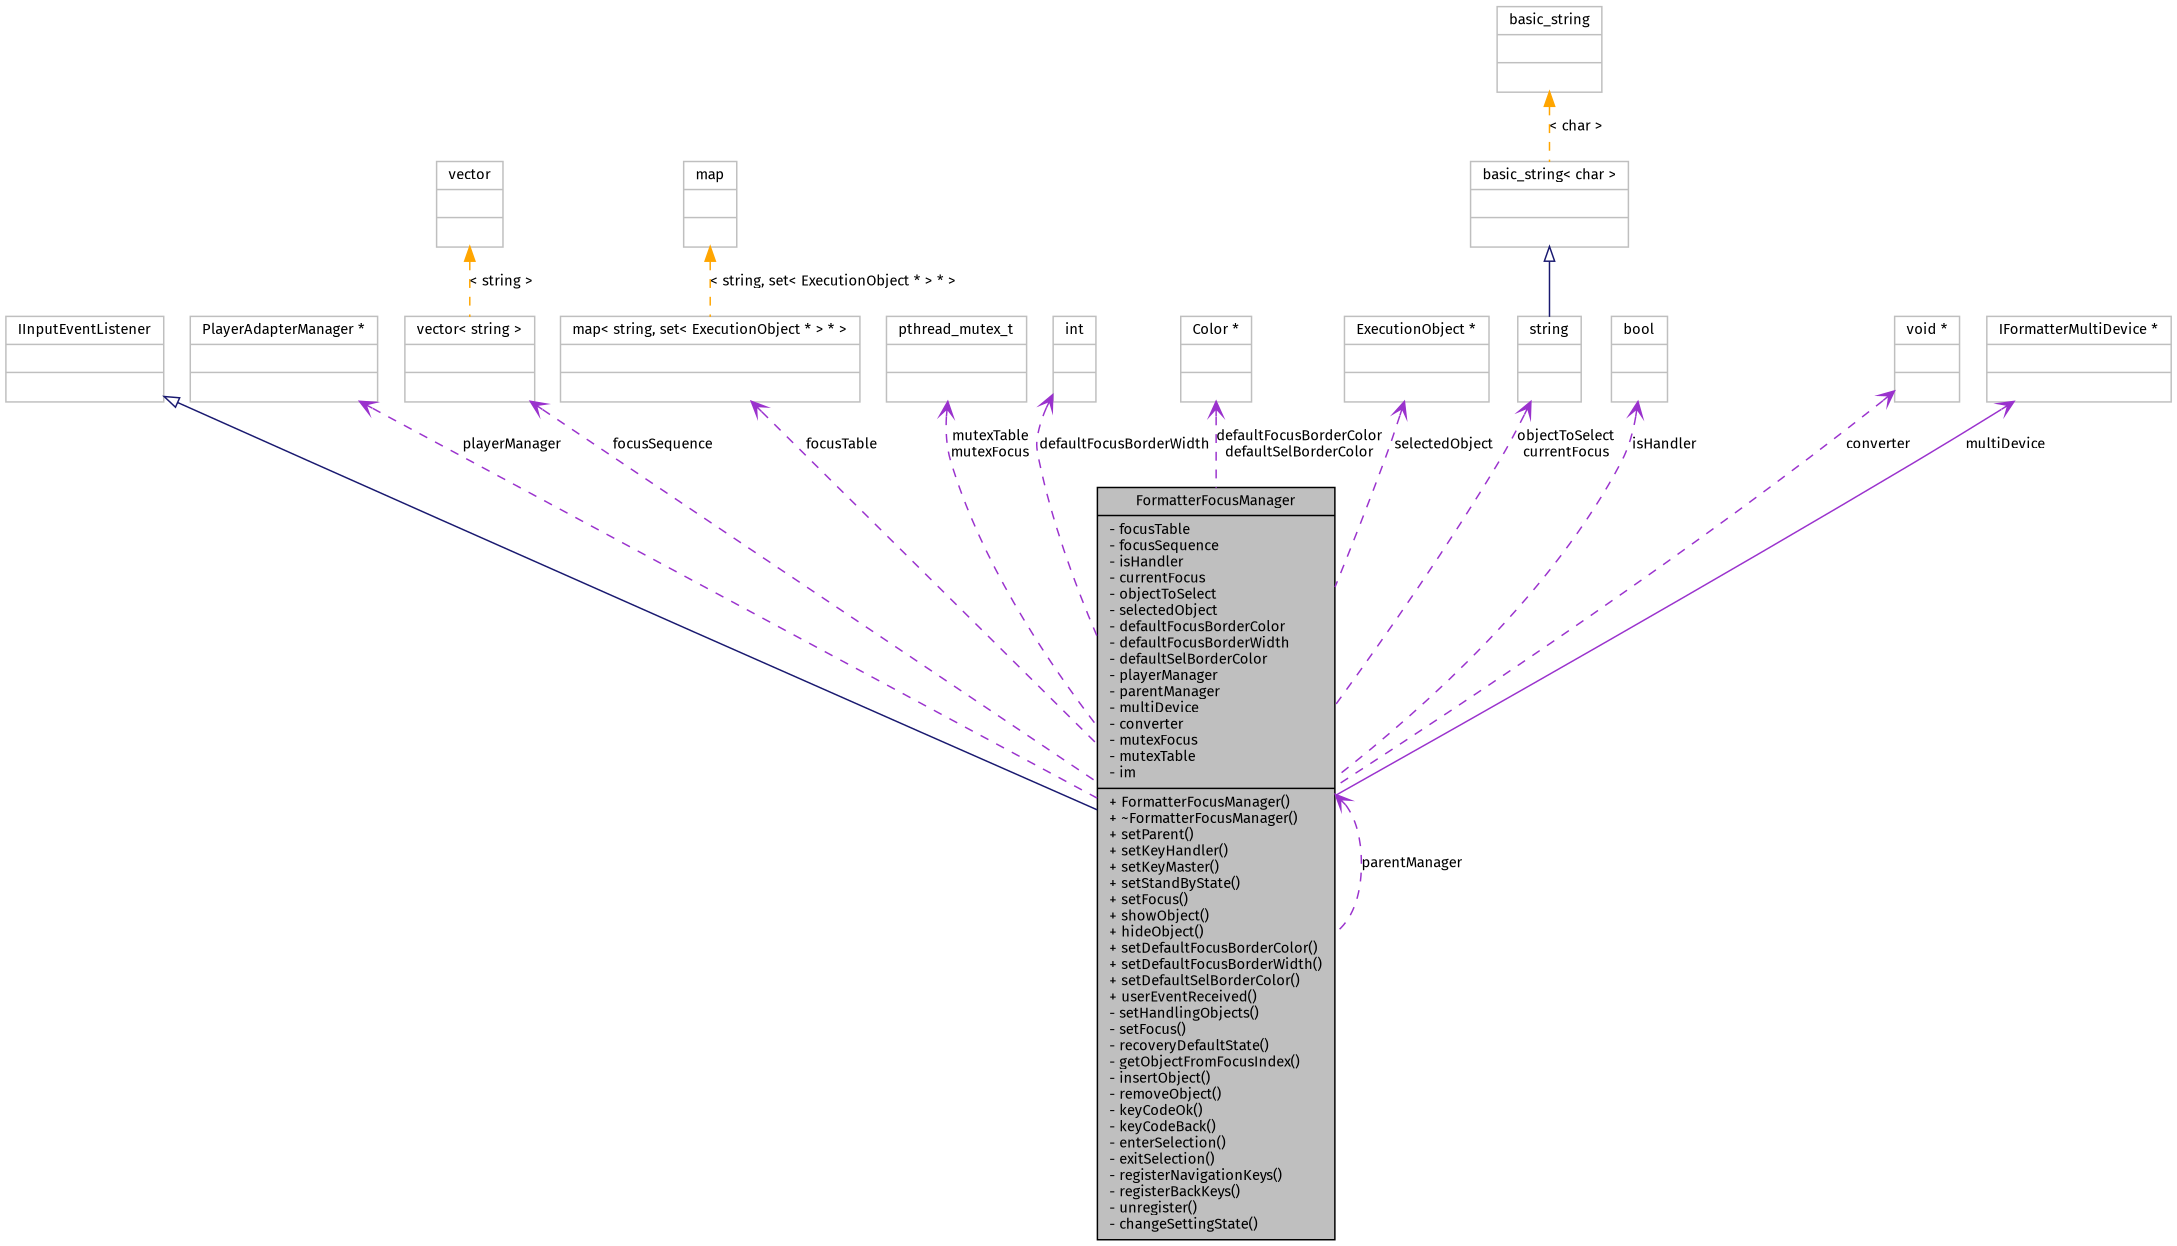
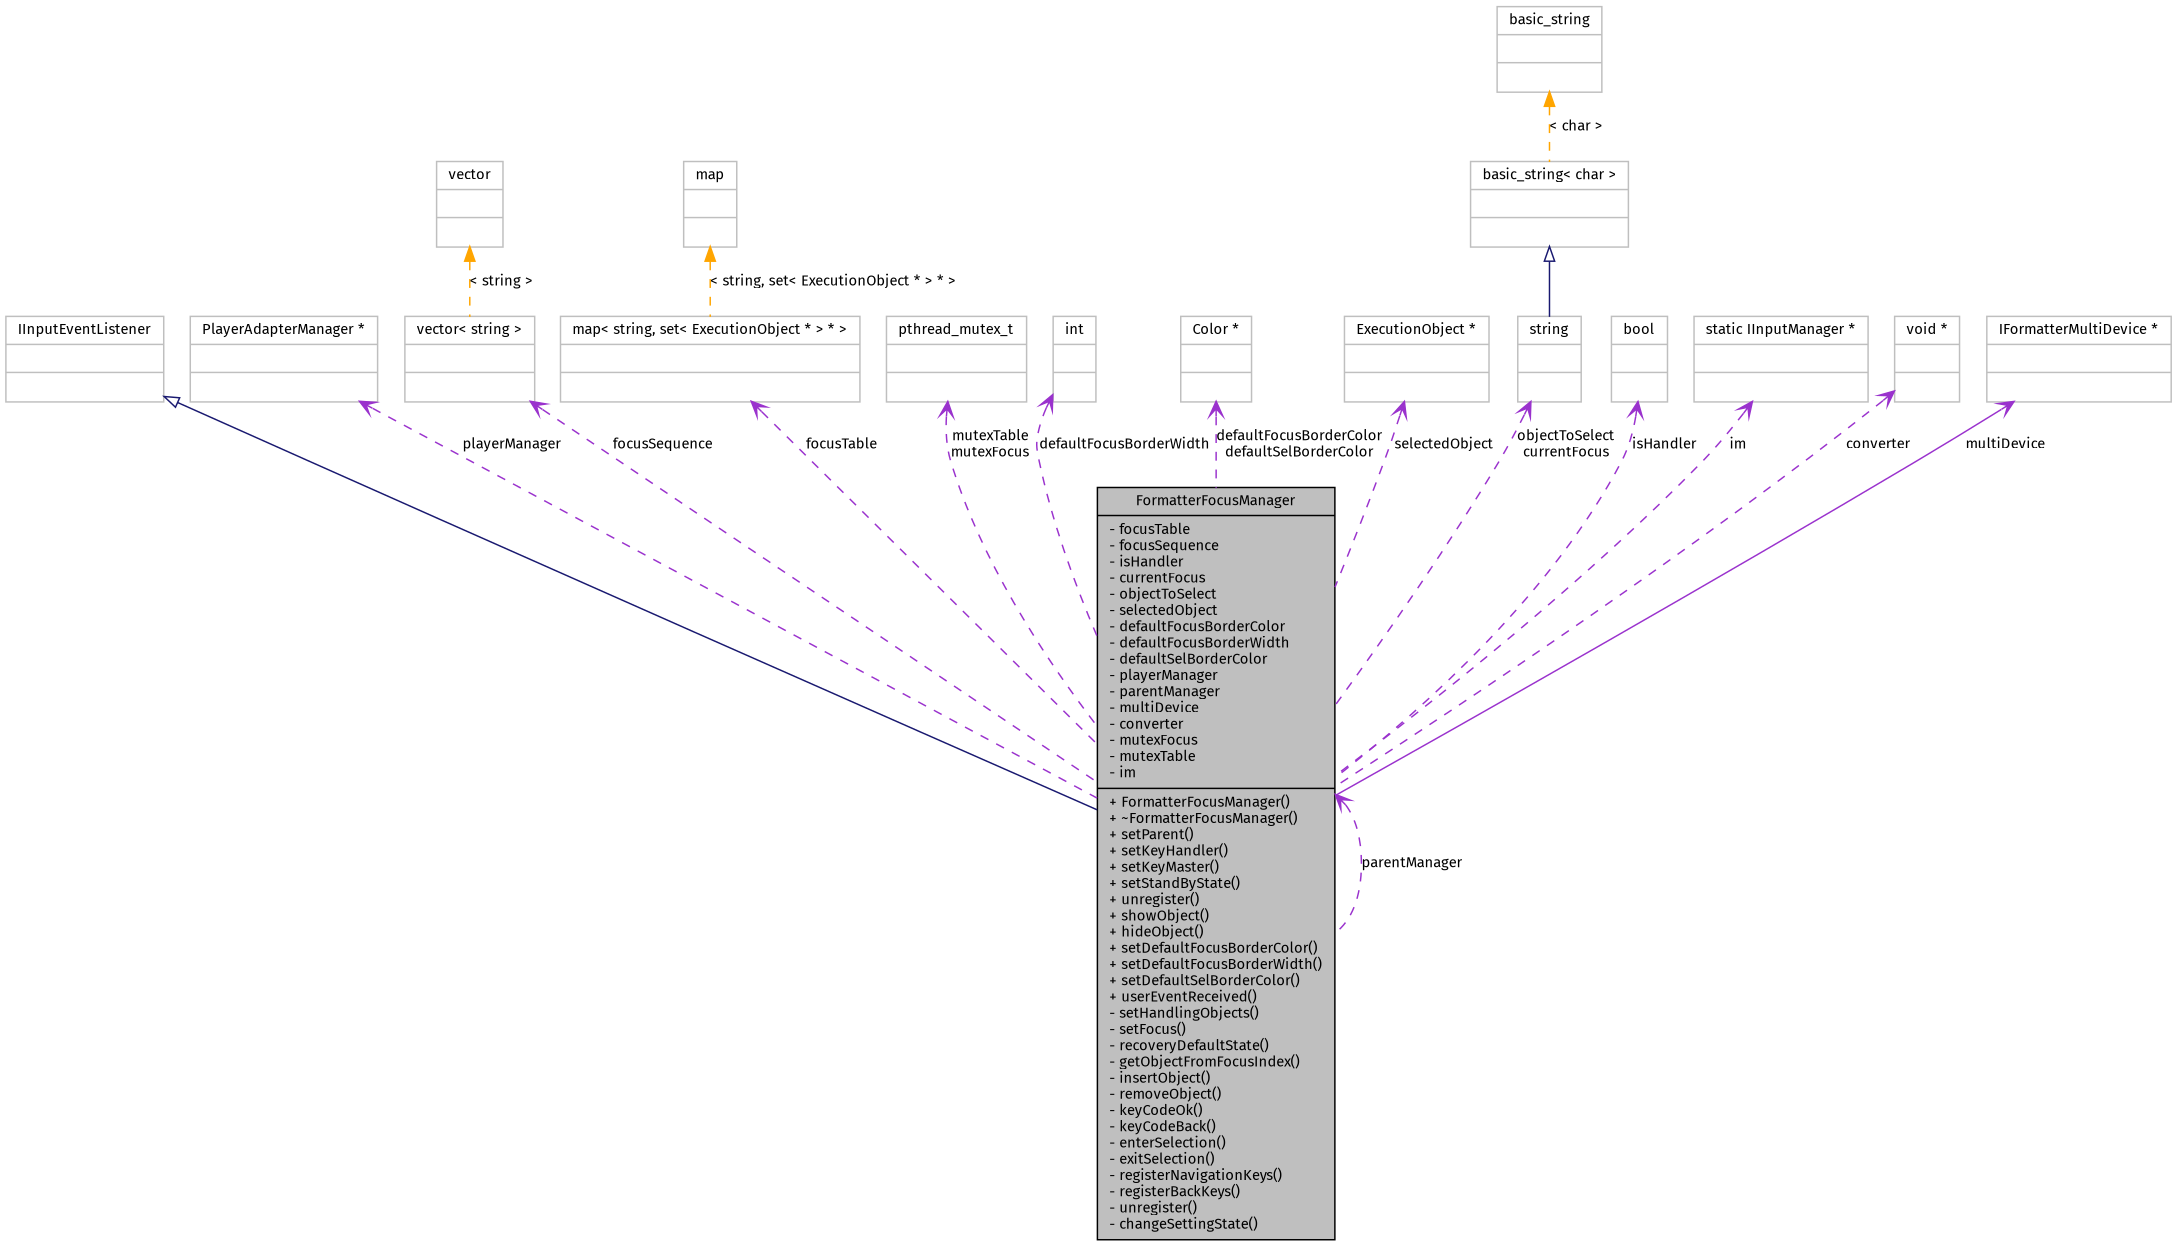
none -> (1781, 359)
(1149, 900) -> (1154, 900)
